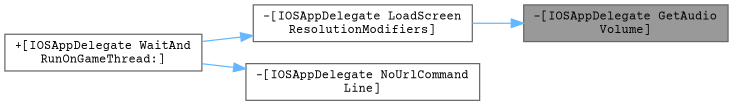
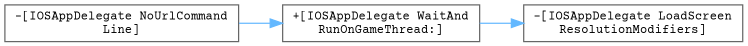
(626, 23) -> none
(218, 66) -> (254, 23)
